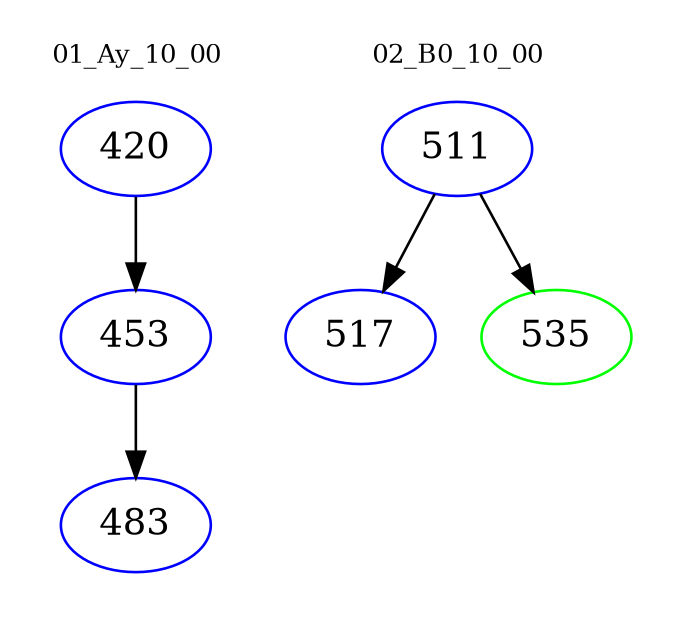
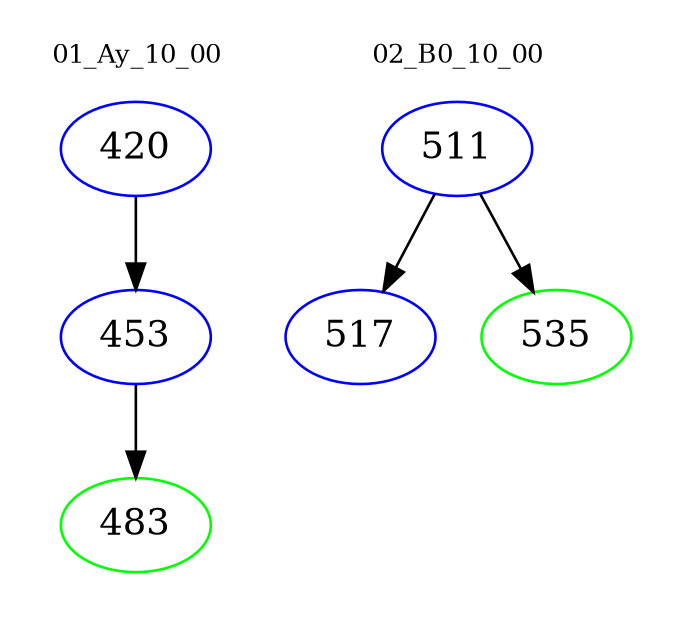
(136, 525) -> (136, 525)
